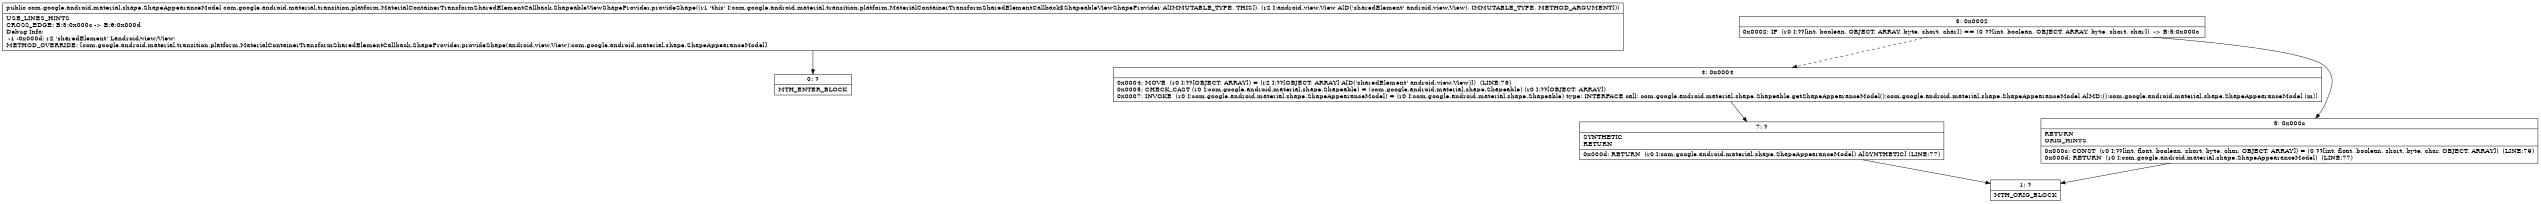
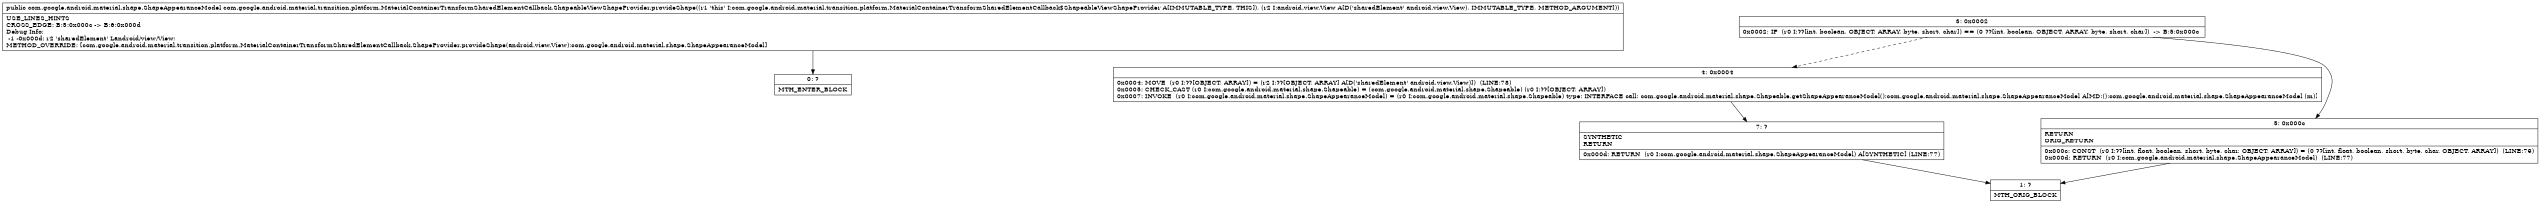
(2066, 141) -> (2069, 141)
